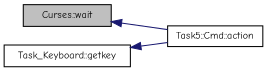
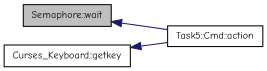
(67, 16) -> (67, 16)
(67, 56) -> (67, 56)
